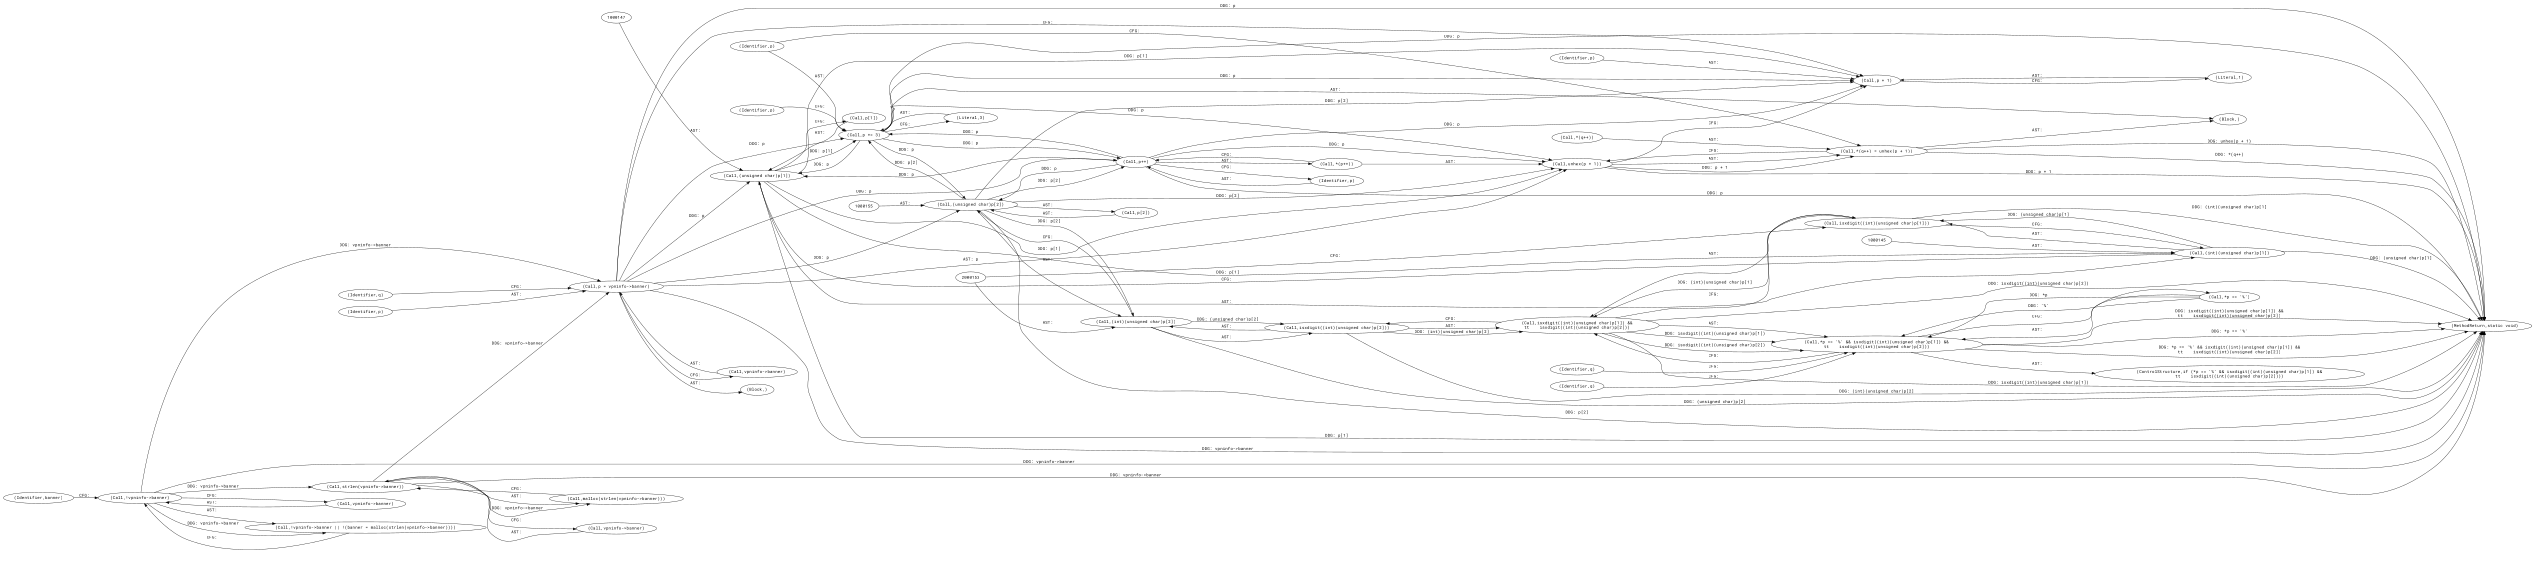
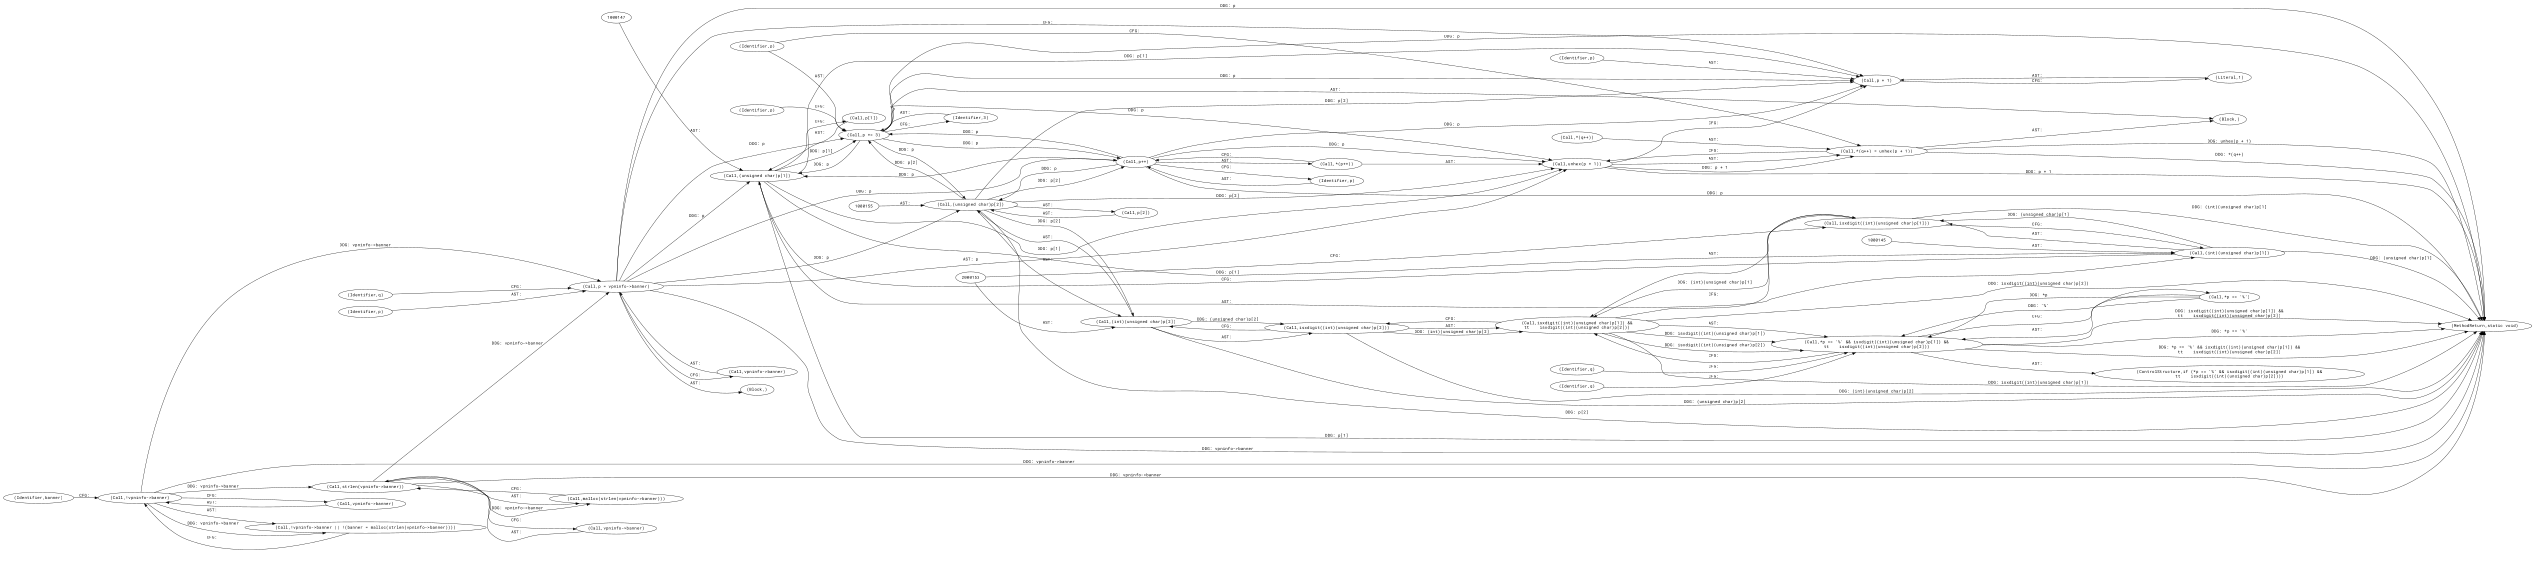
(971, 118) -> (971, 118)
(1049, 237) -> (1049, 237)
(1228, 326) -> (1228, 326)
